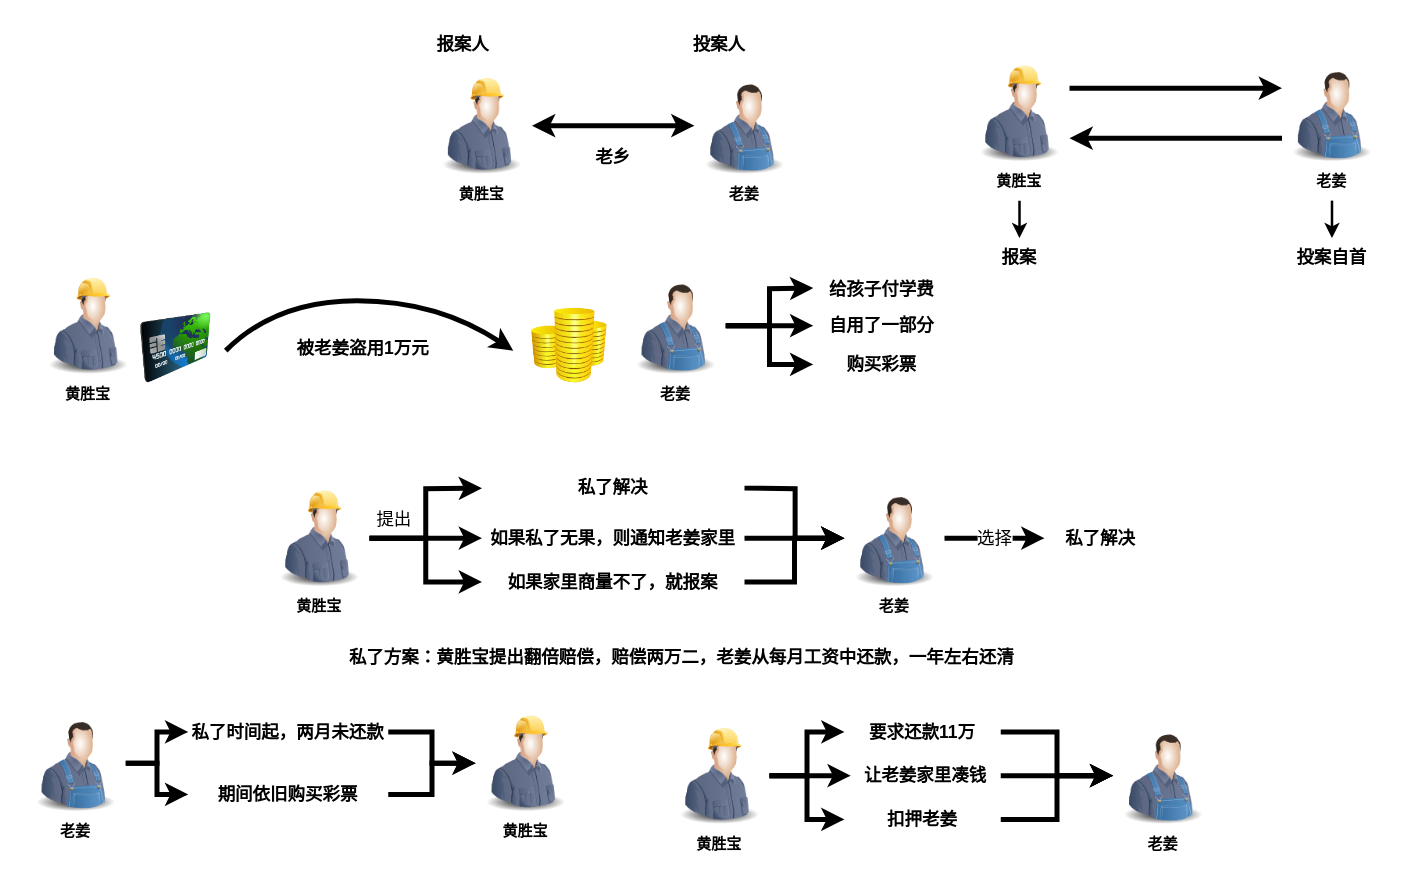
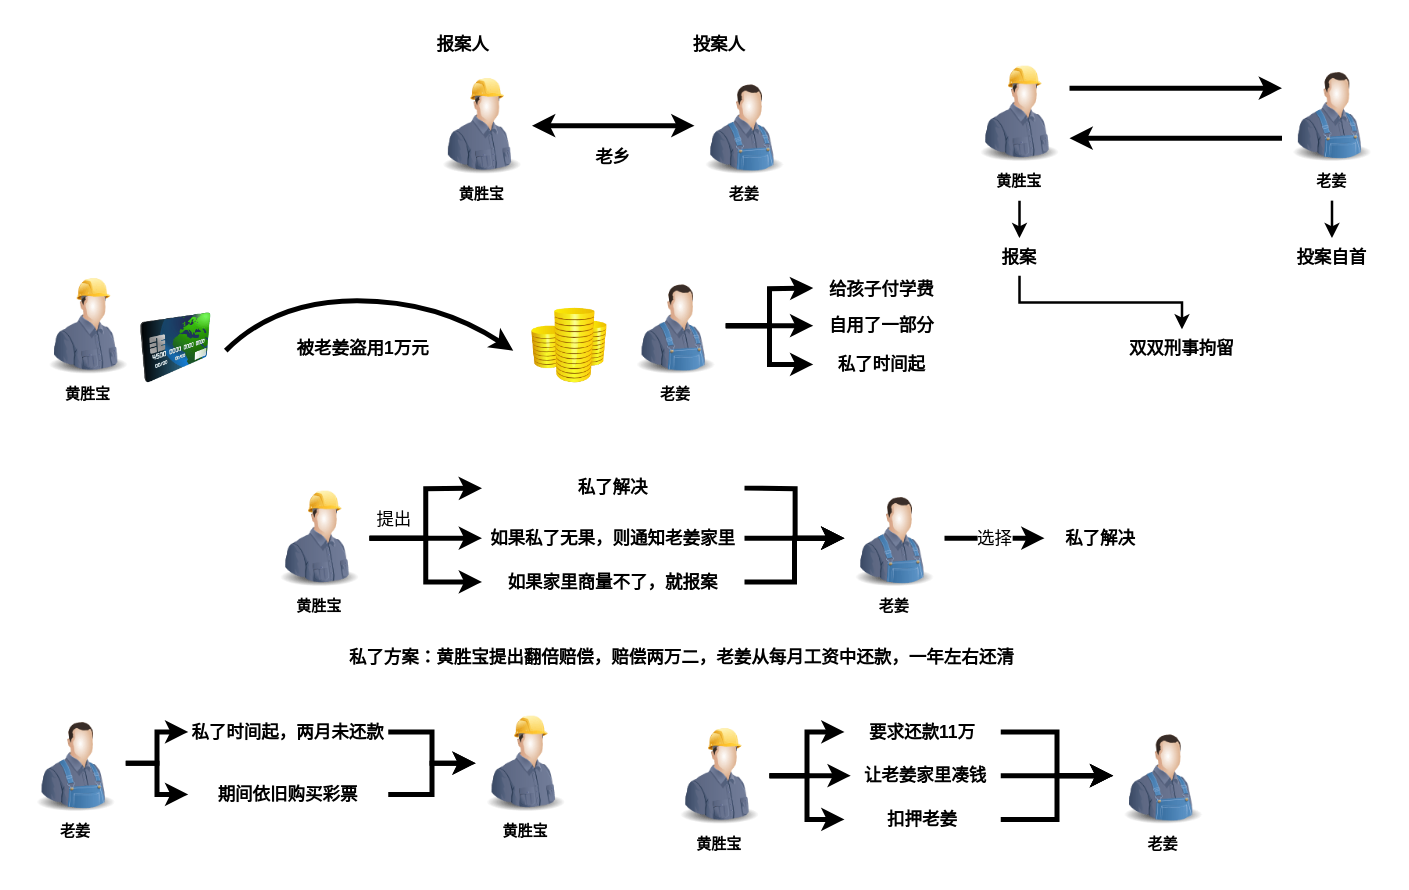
none -> (1096, 303)
none -> (1182, 348)
(882, 364) -> (882, 364)
